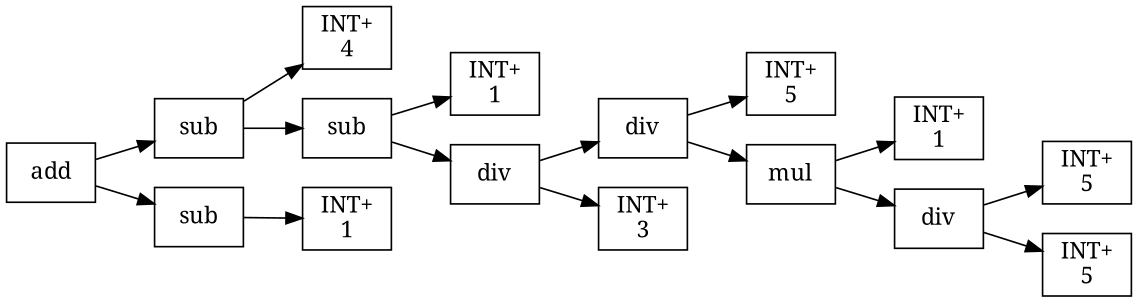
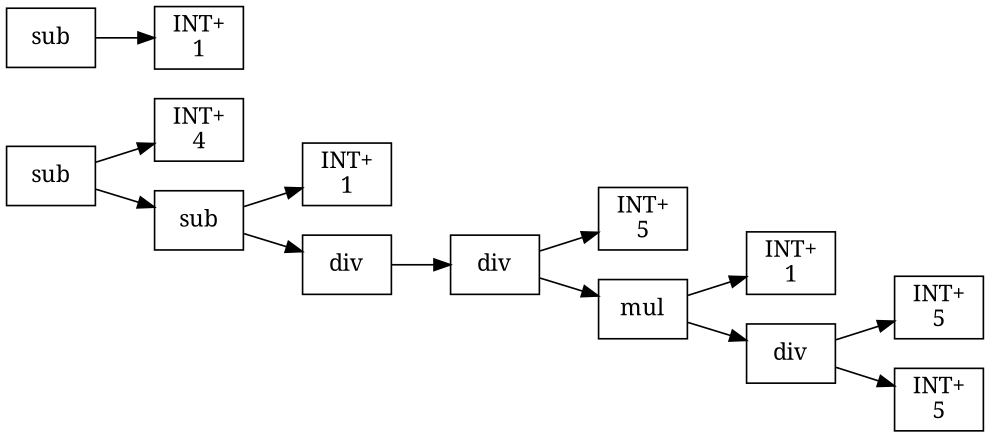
(51, 173) -> none
(643, 219) -> none
